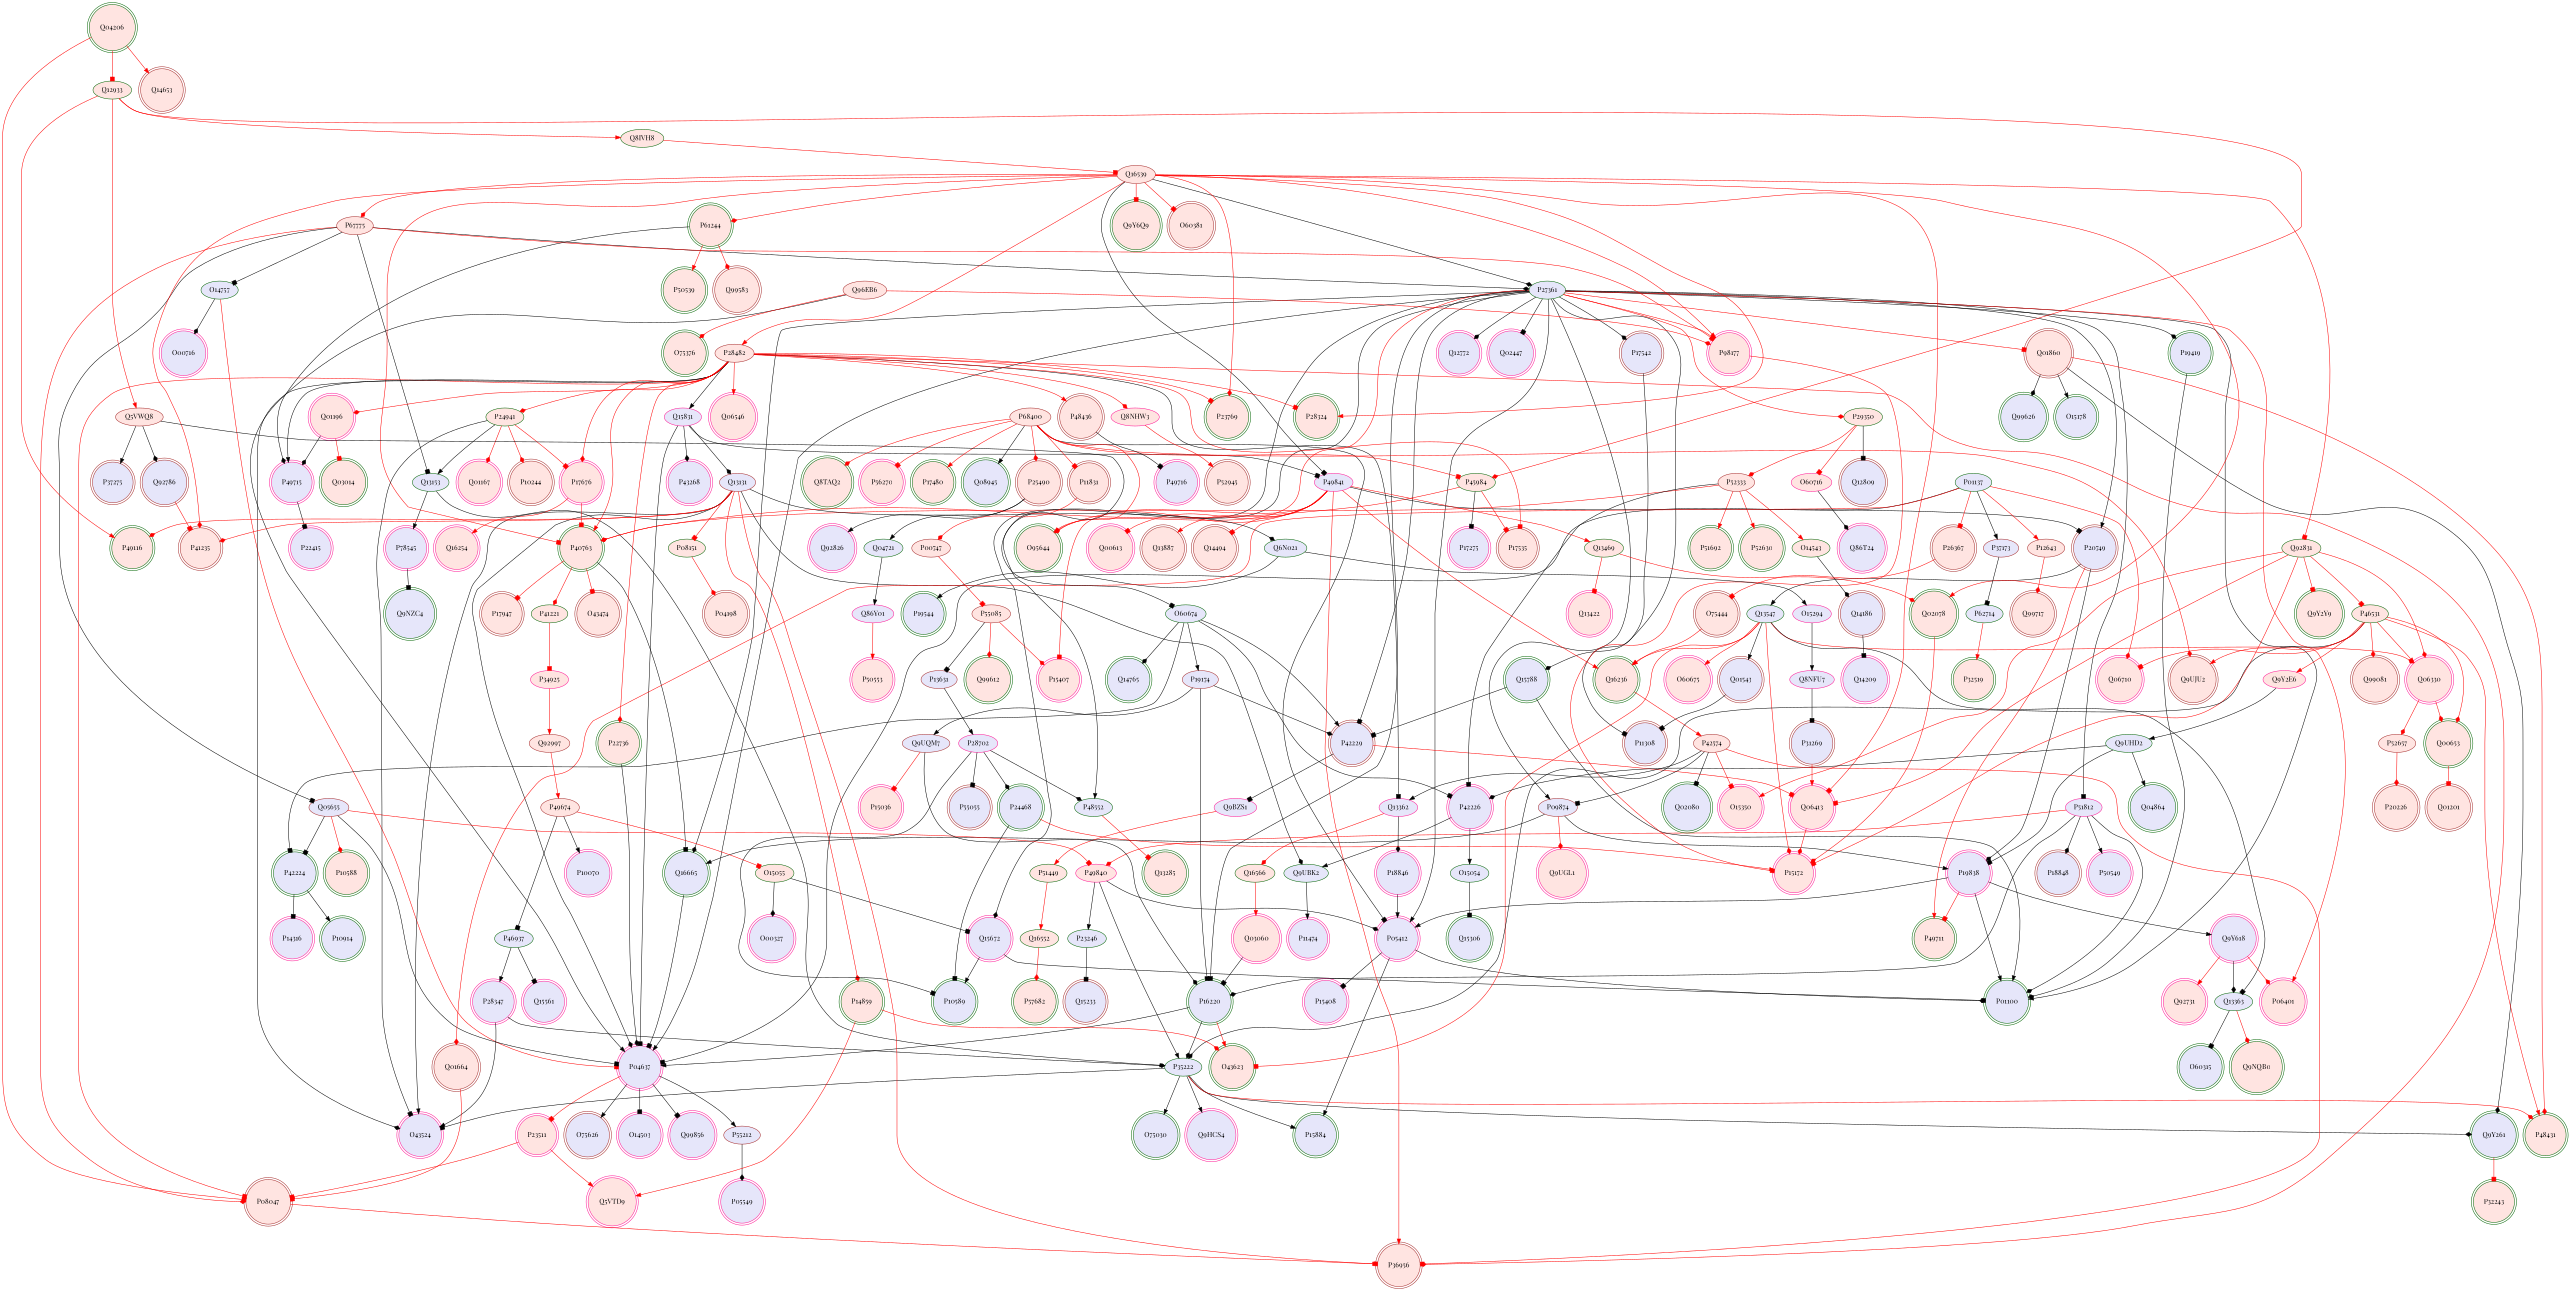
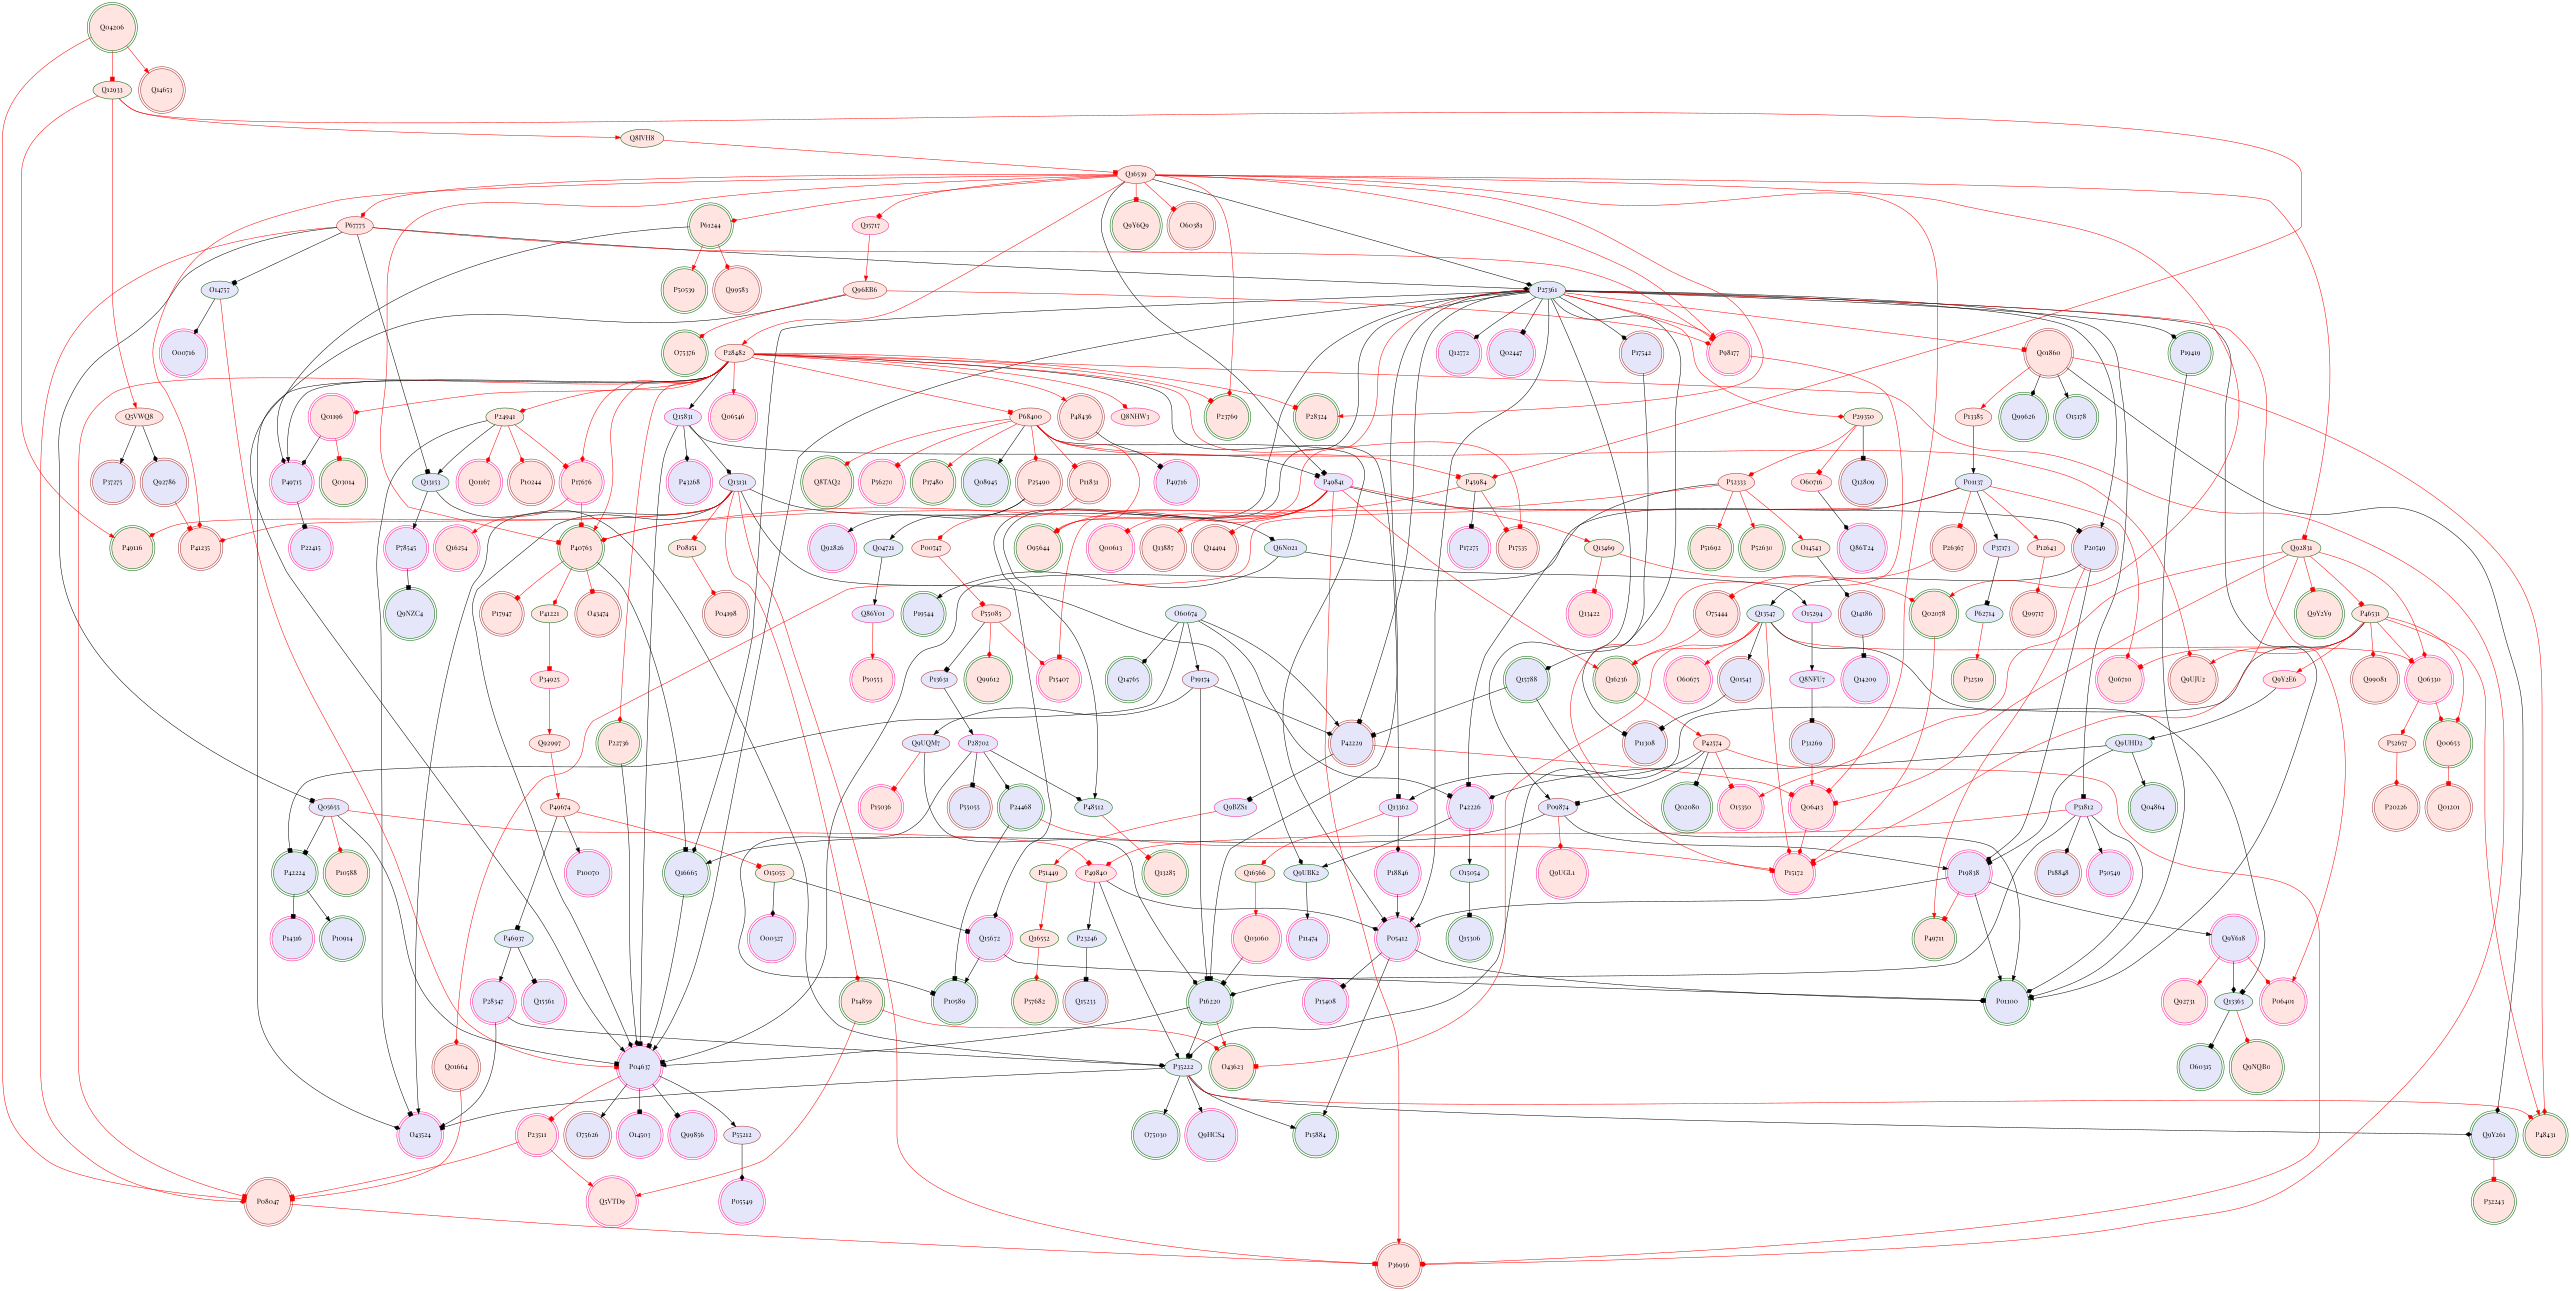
none -> (870, 226)
none -> (880, 385)
none -> (1973, 417)
(826, 445) -> none
(1227, 482) -> none
(1094, 807) -> (1094, 807)
